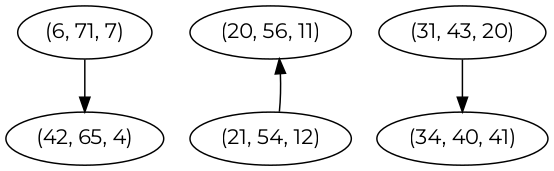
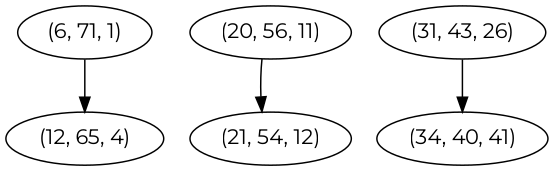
(85, 32) -> (85, 32)
(462, 32) -> (462, 32)
(281, 93) -> (261, 78)
(85, 139) -> (85, 139)
